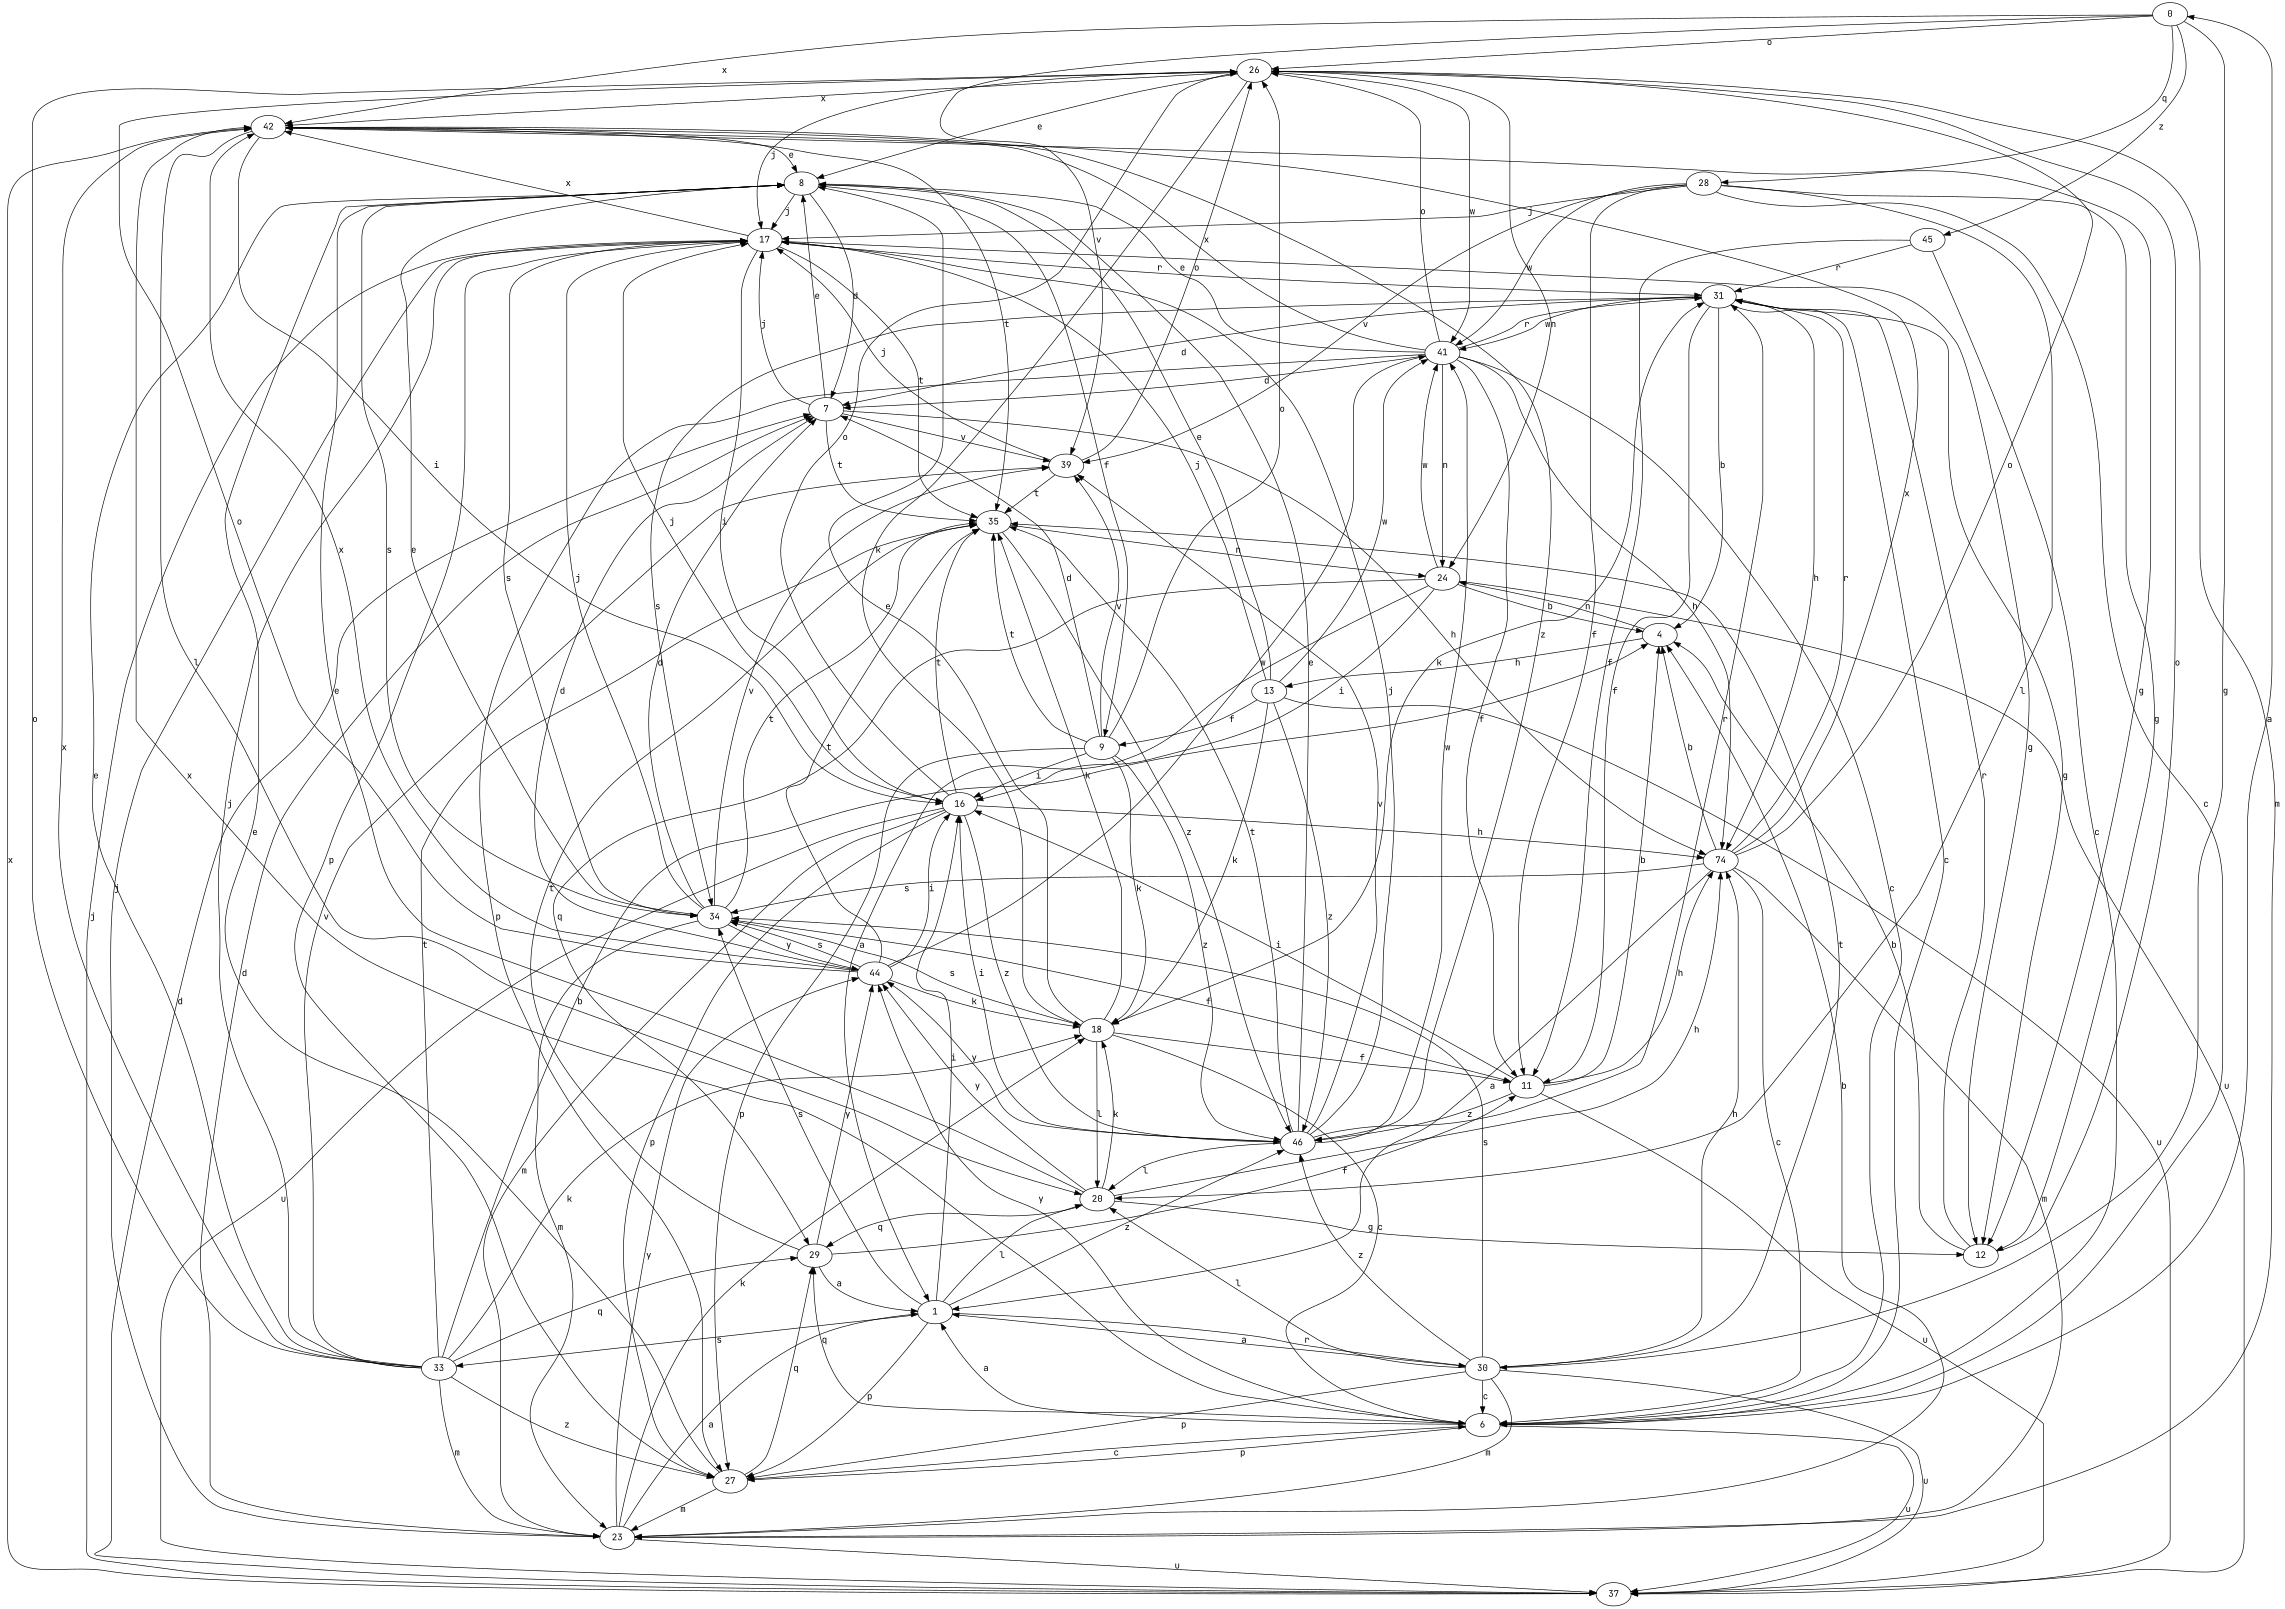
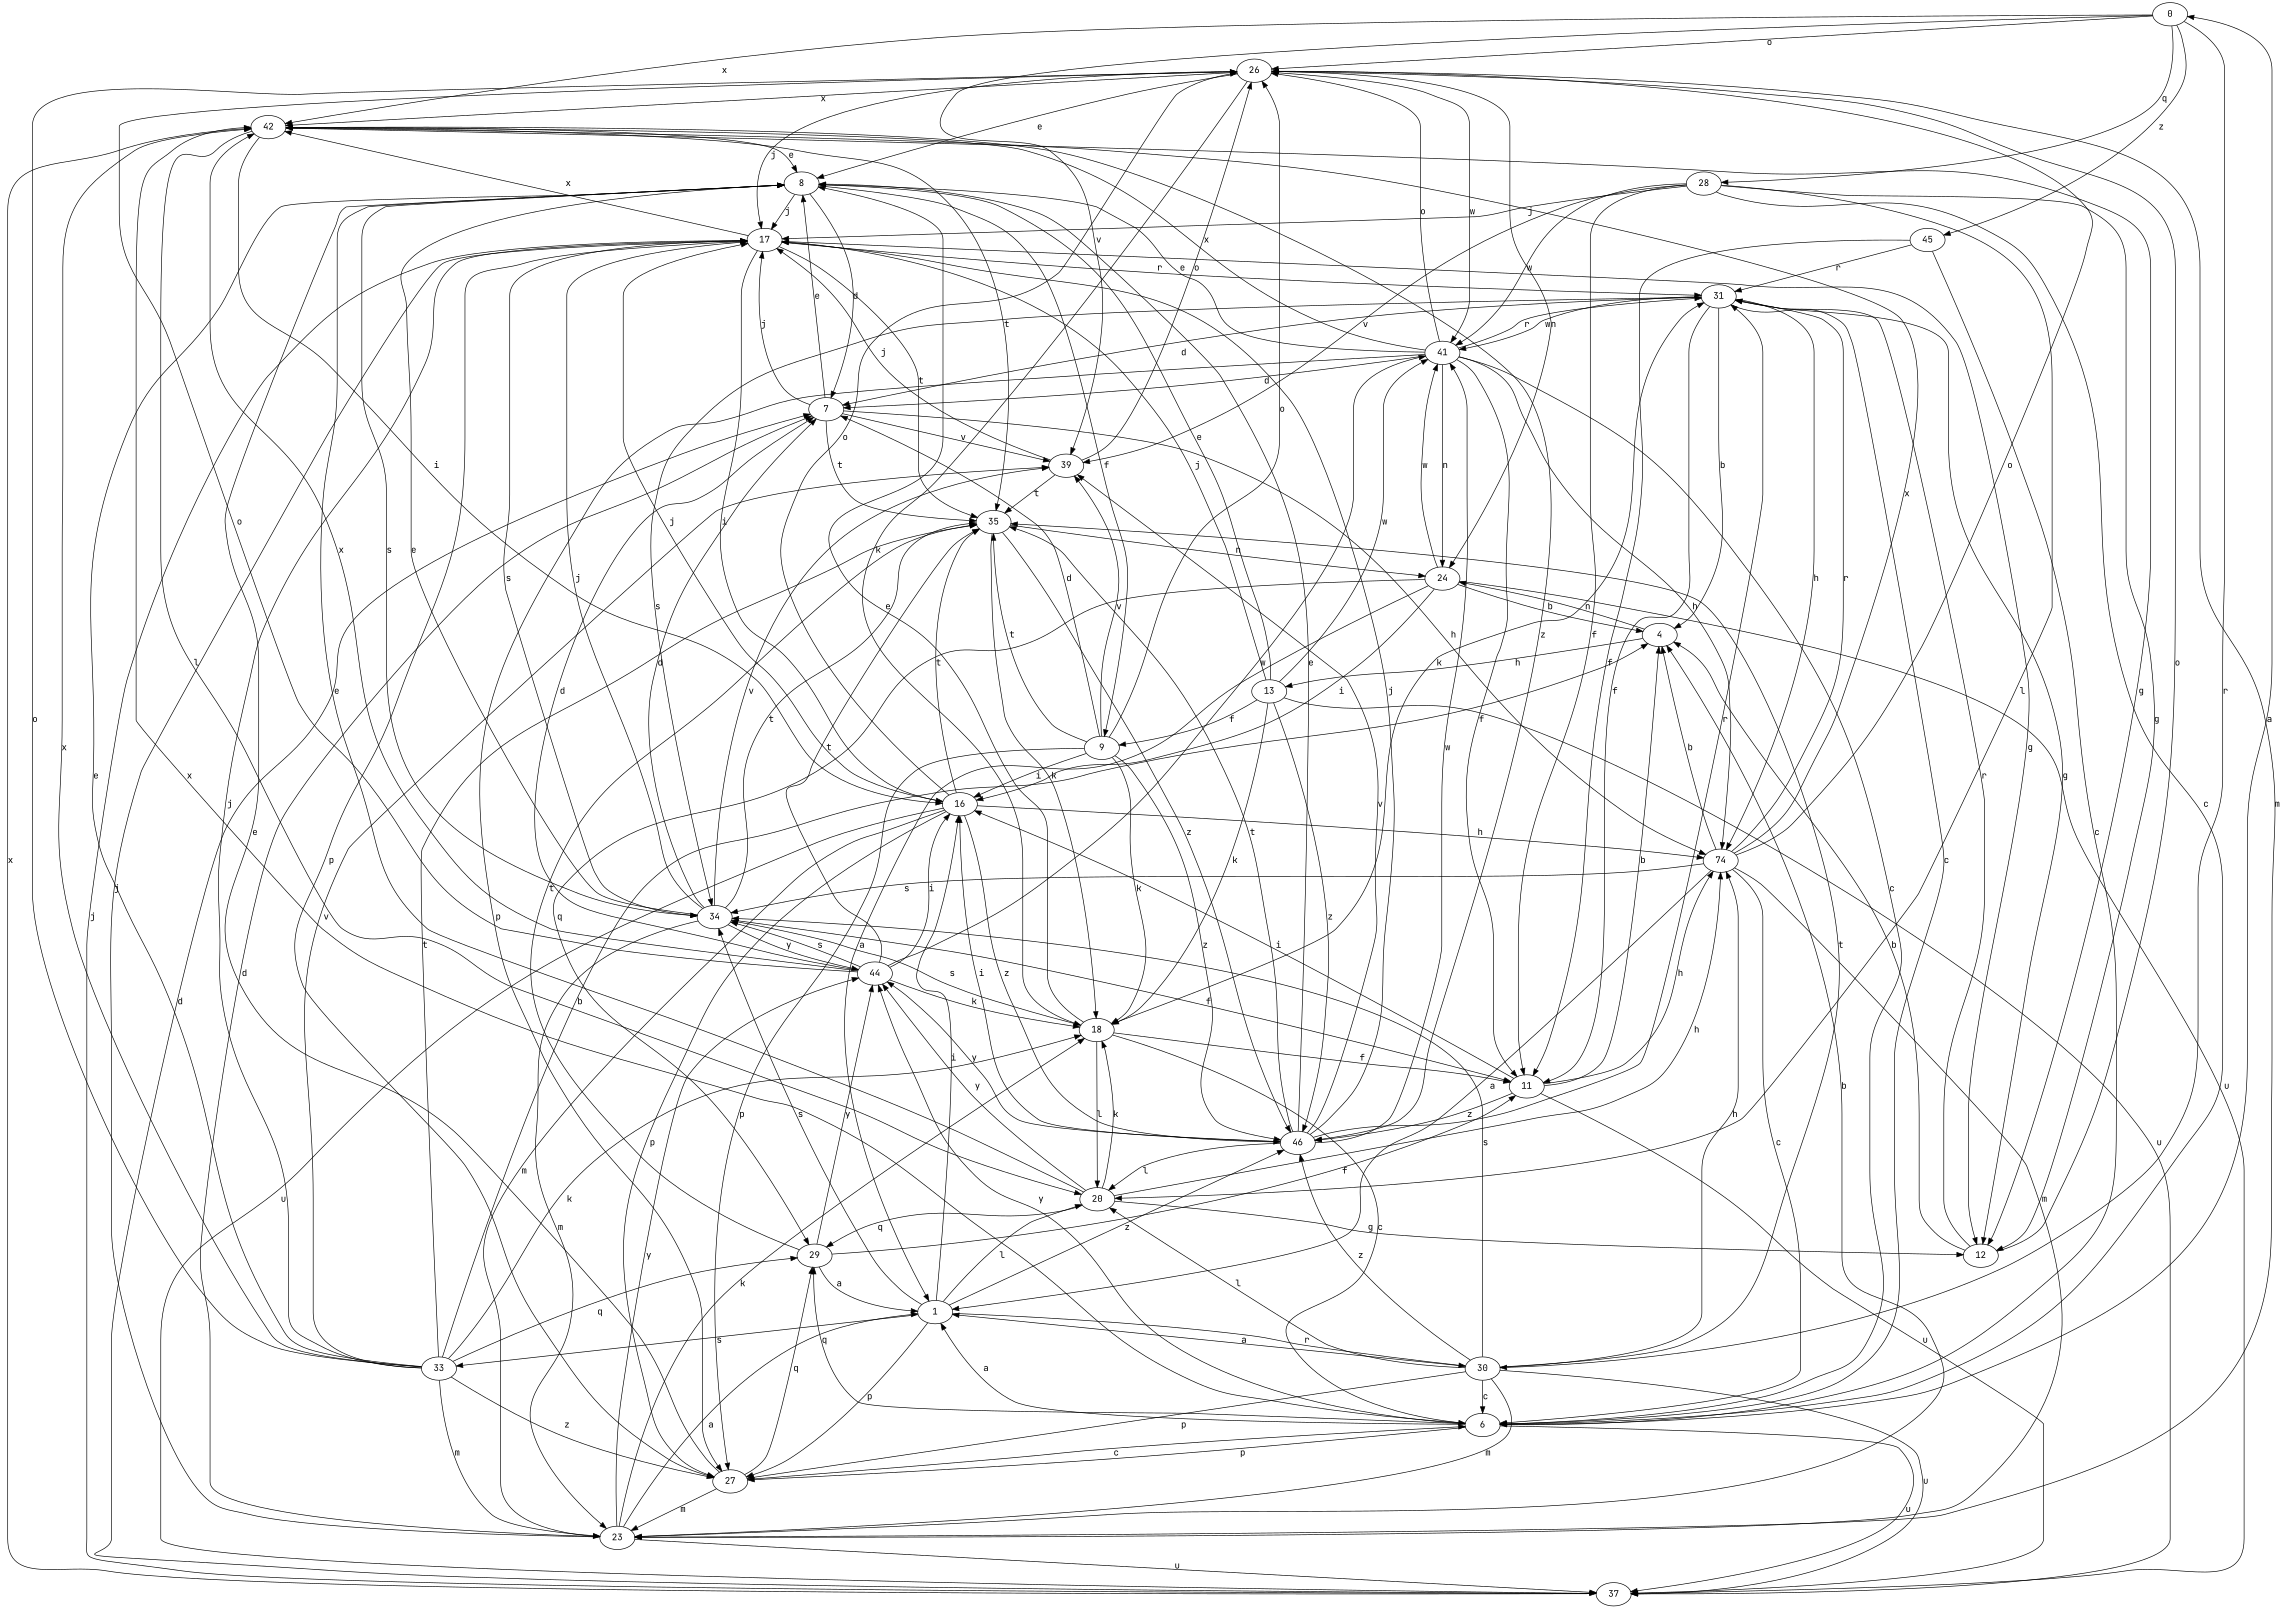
(2226, 691) -> (2226, 691)
(1089, 789) -> (1035, 760)
